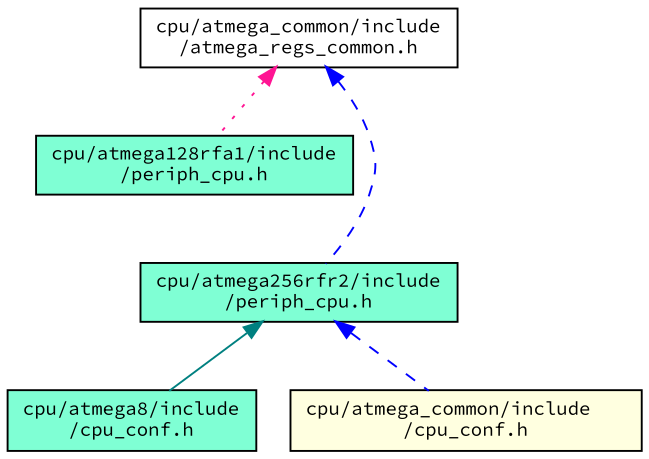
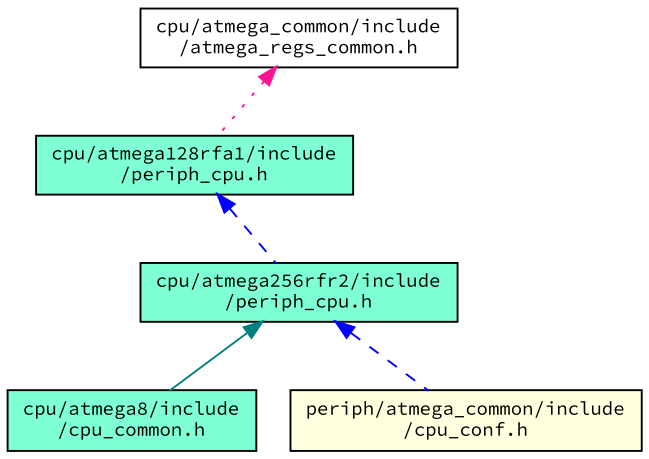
(374, 175) -> (253, 236)
(132, 421) -> (132, 421)
(466, 421) -> (466, 421)
